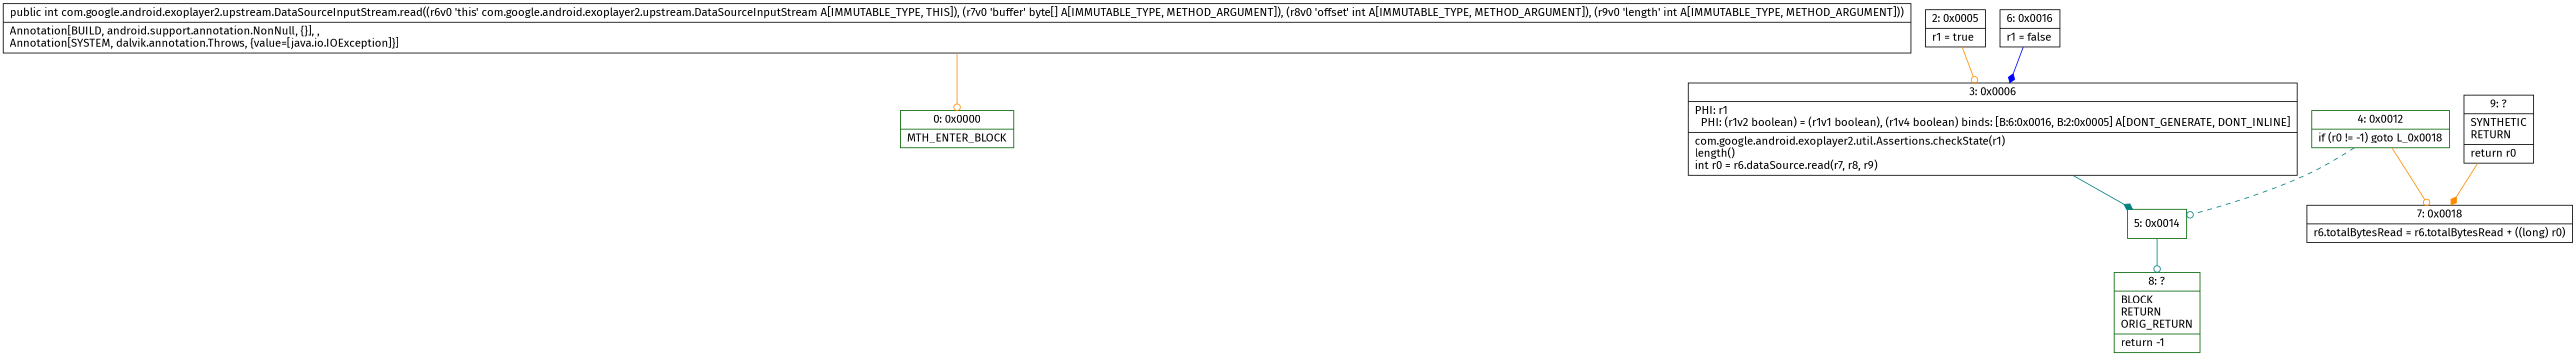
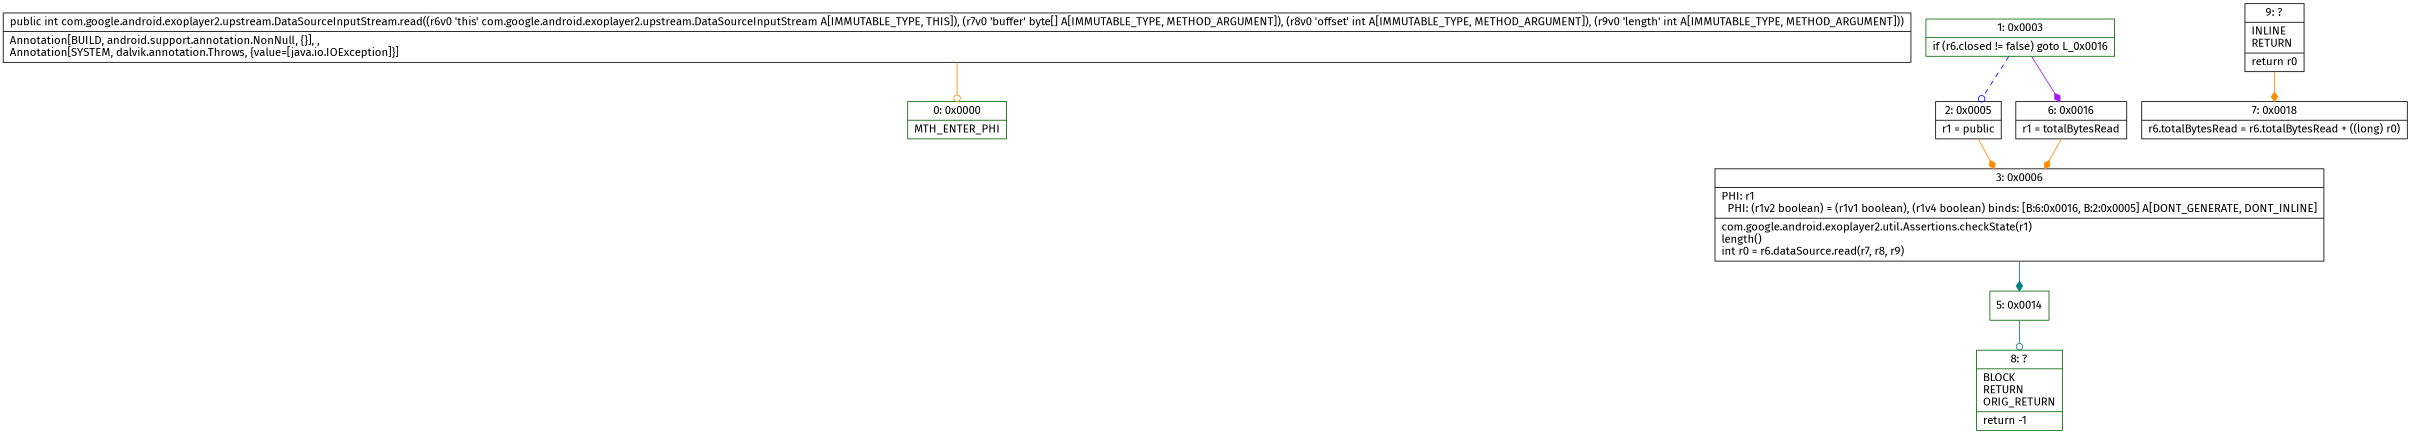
(1953, 37) -> (1968, 129)
(2029, 37) -> (2071, 129)
none -> (2020, 38)
(2018, 60) -> (2055, 150)
(1968, 62) -> (1984, 150)
(2499, 123) -> (2269, 31)
(2381, 129) -> none
(957, 138) -> (957, 129)
